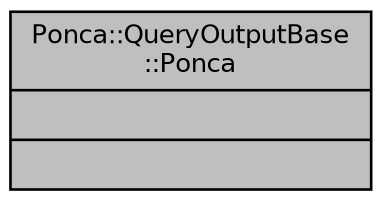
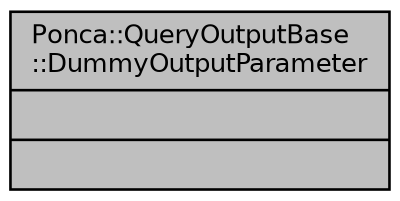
(191, 64) -> (200, 64)
